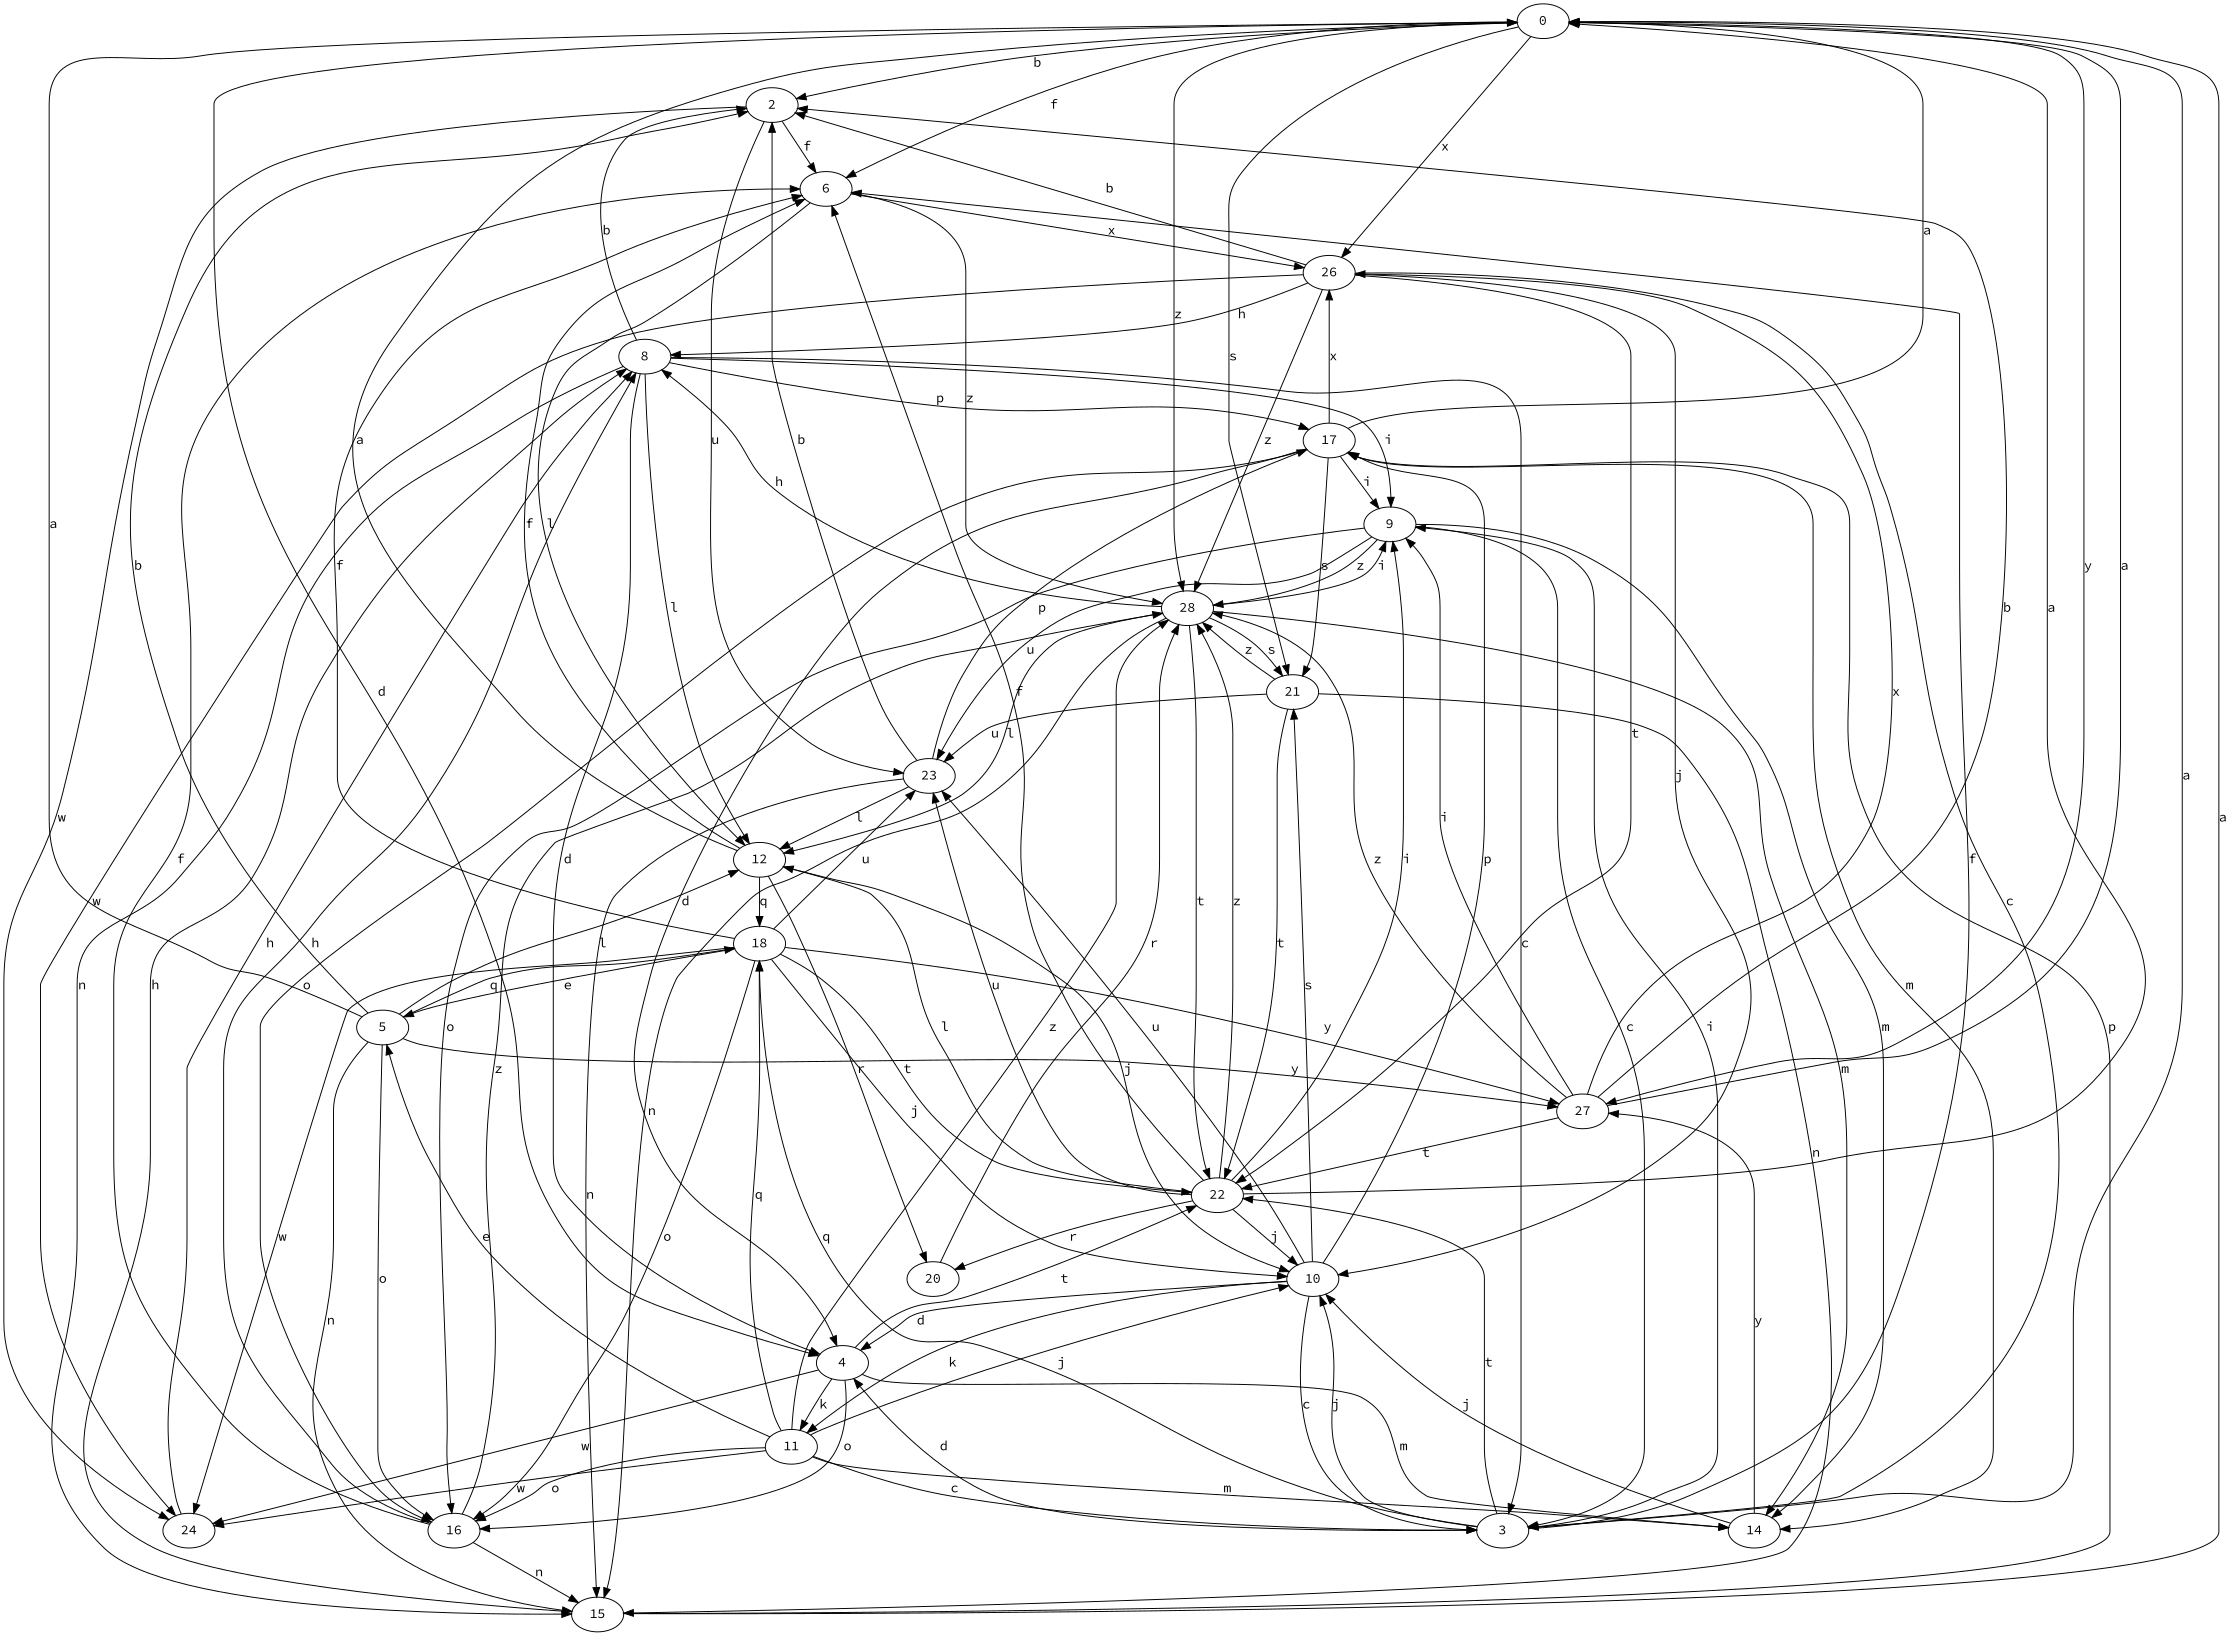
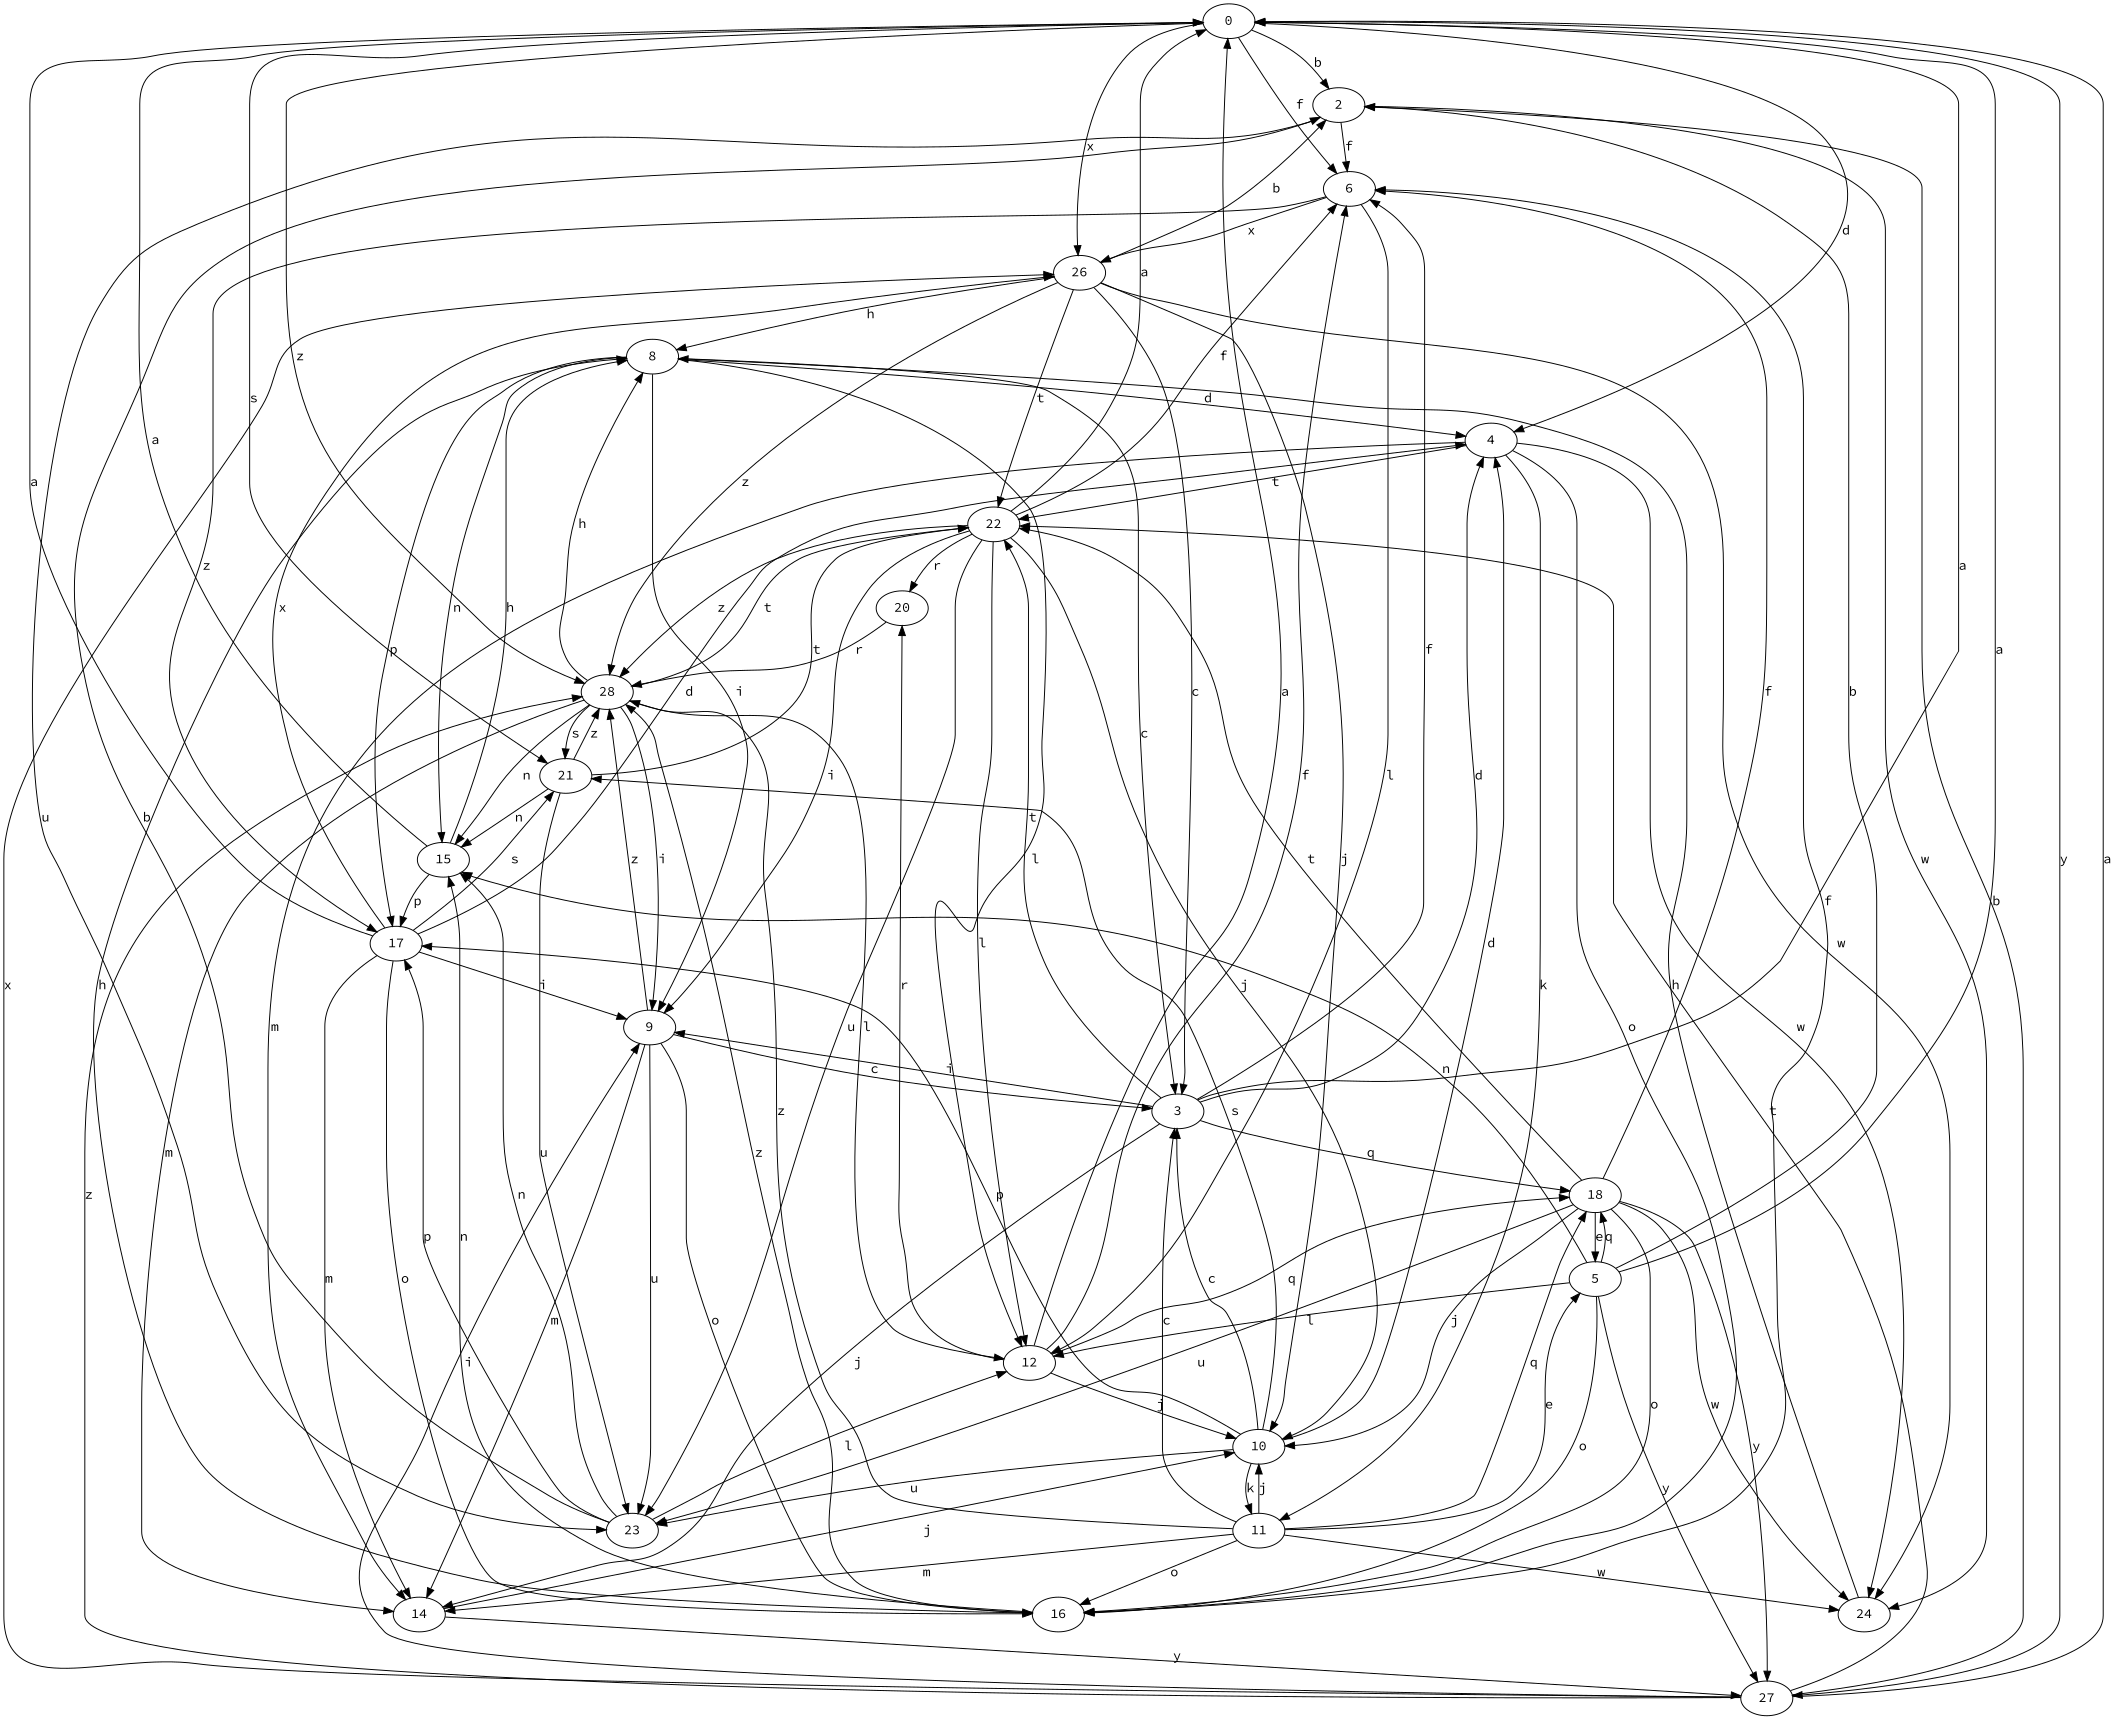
(604, 182) -> none
(966, 428) -> (411, 244)
(1341, 1463) -> (792, 1402)
